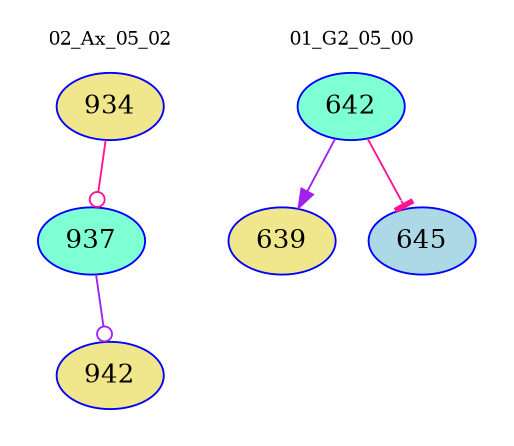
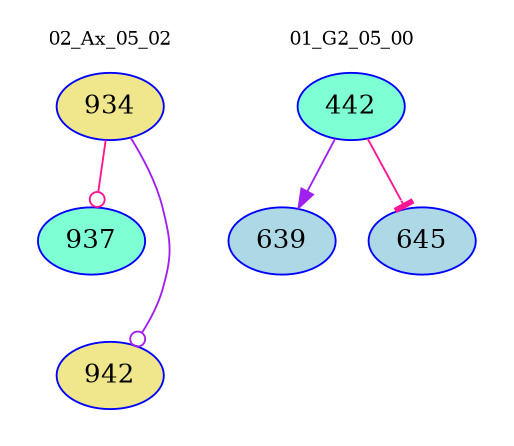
(351, 106) -> (351, 106)
(282, 241) -> (282, 241)
(100, 300) -> (168, 234)
